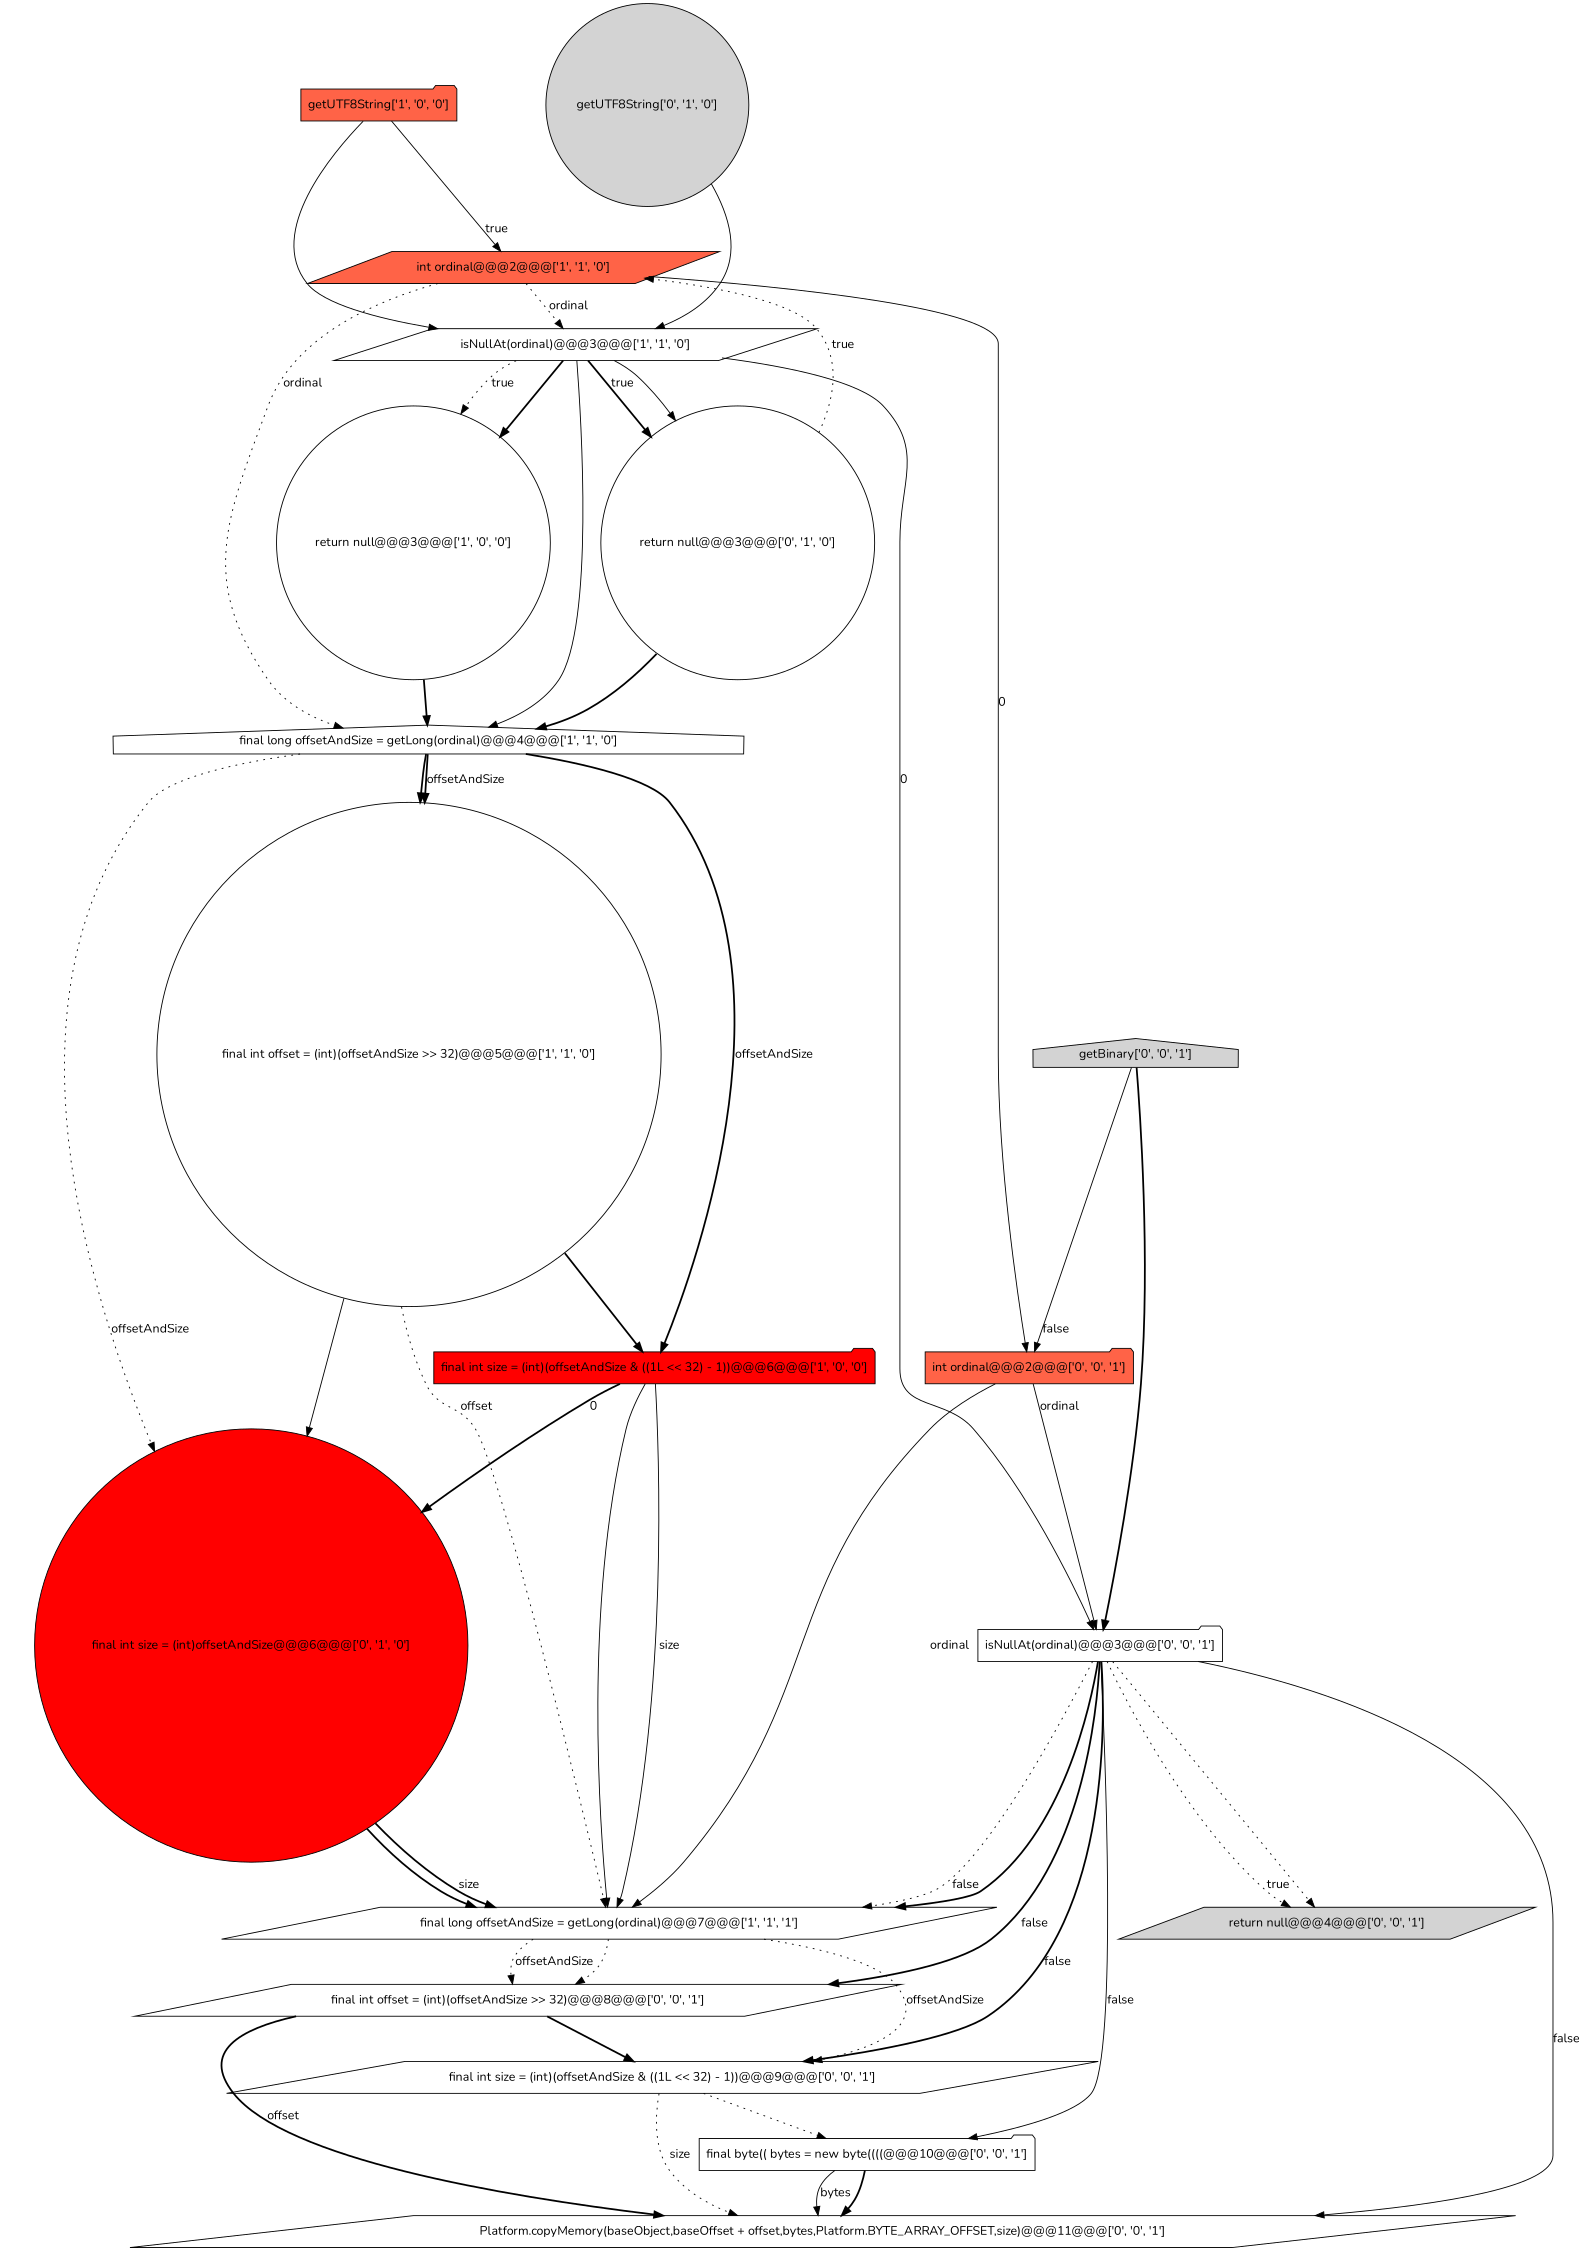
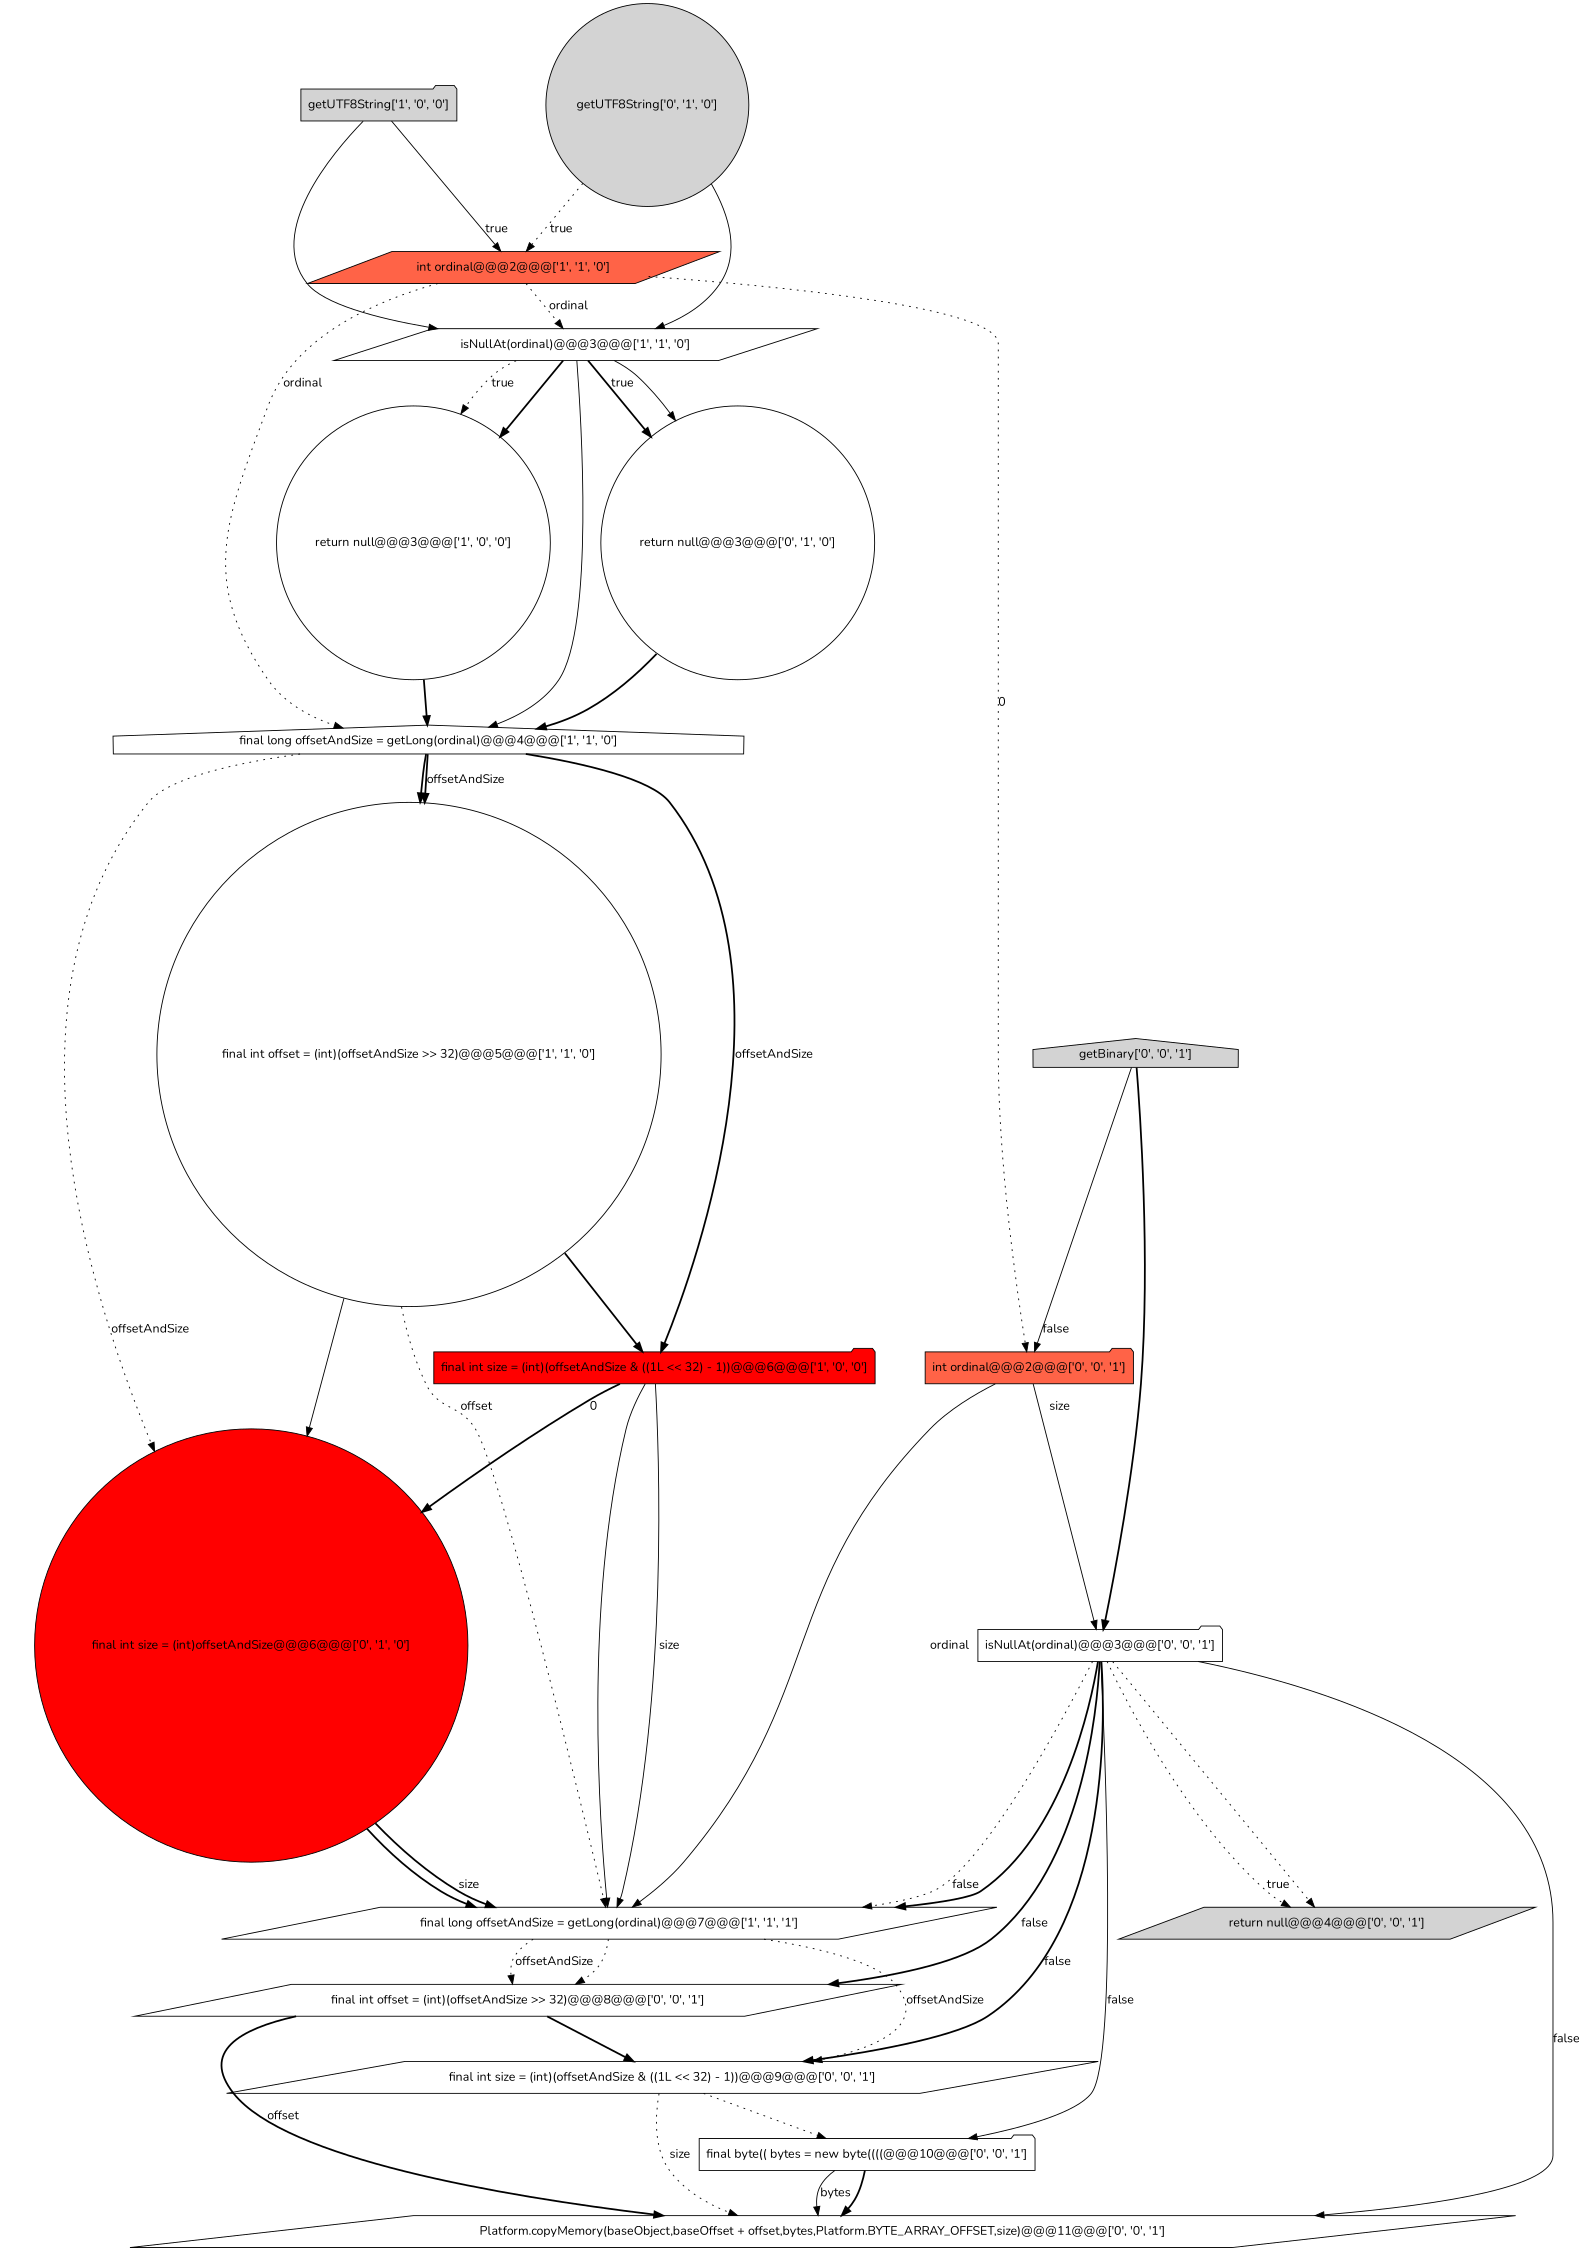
(379, 105) -> (379, 105)
(791, 311) -> (557, 214)
(998, 663) -> (998, 663)
(900, 962) -> none
(1060, 1406) -> (1060, 1406)
